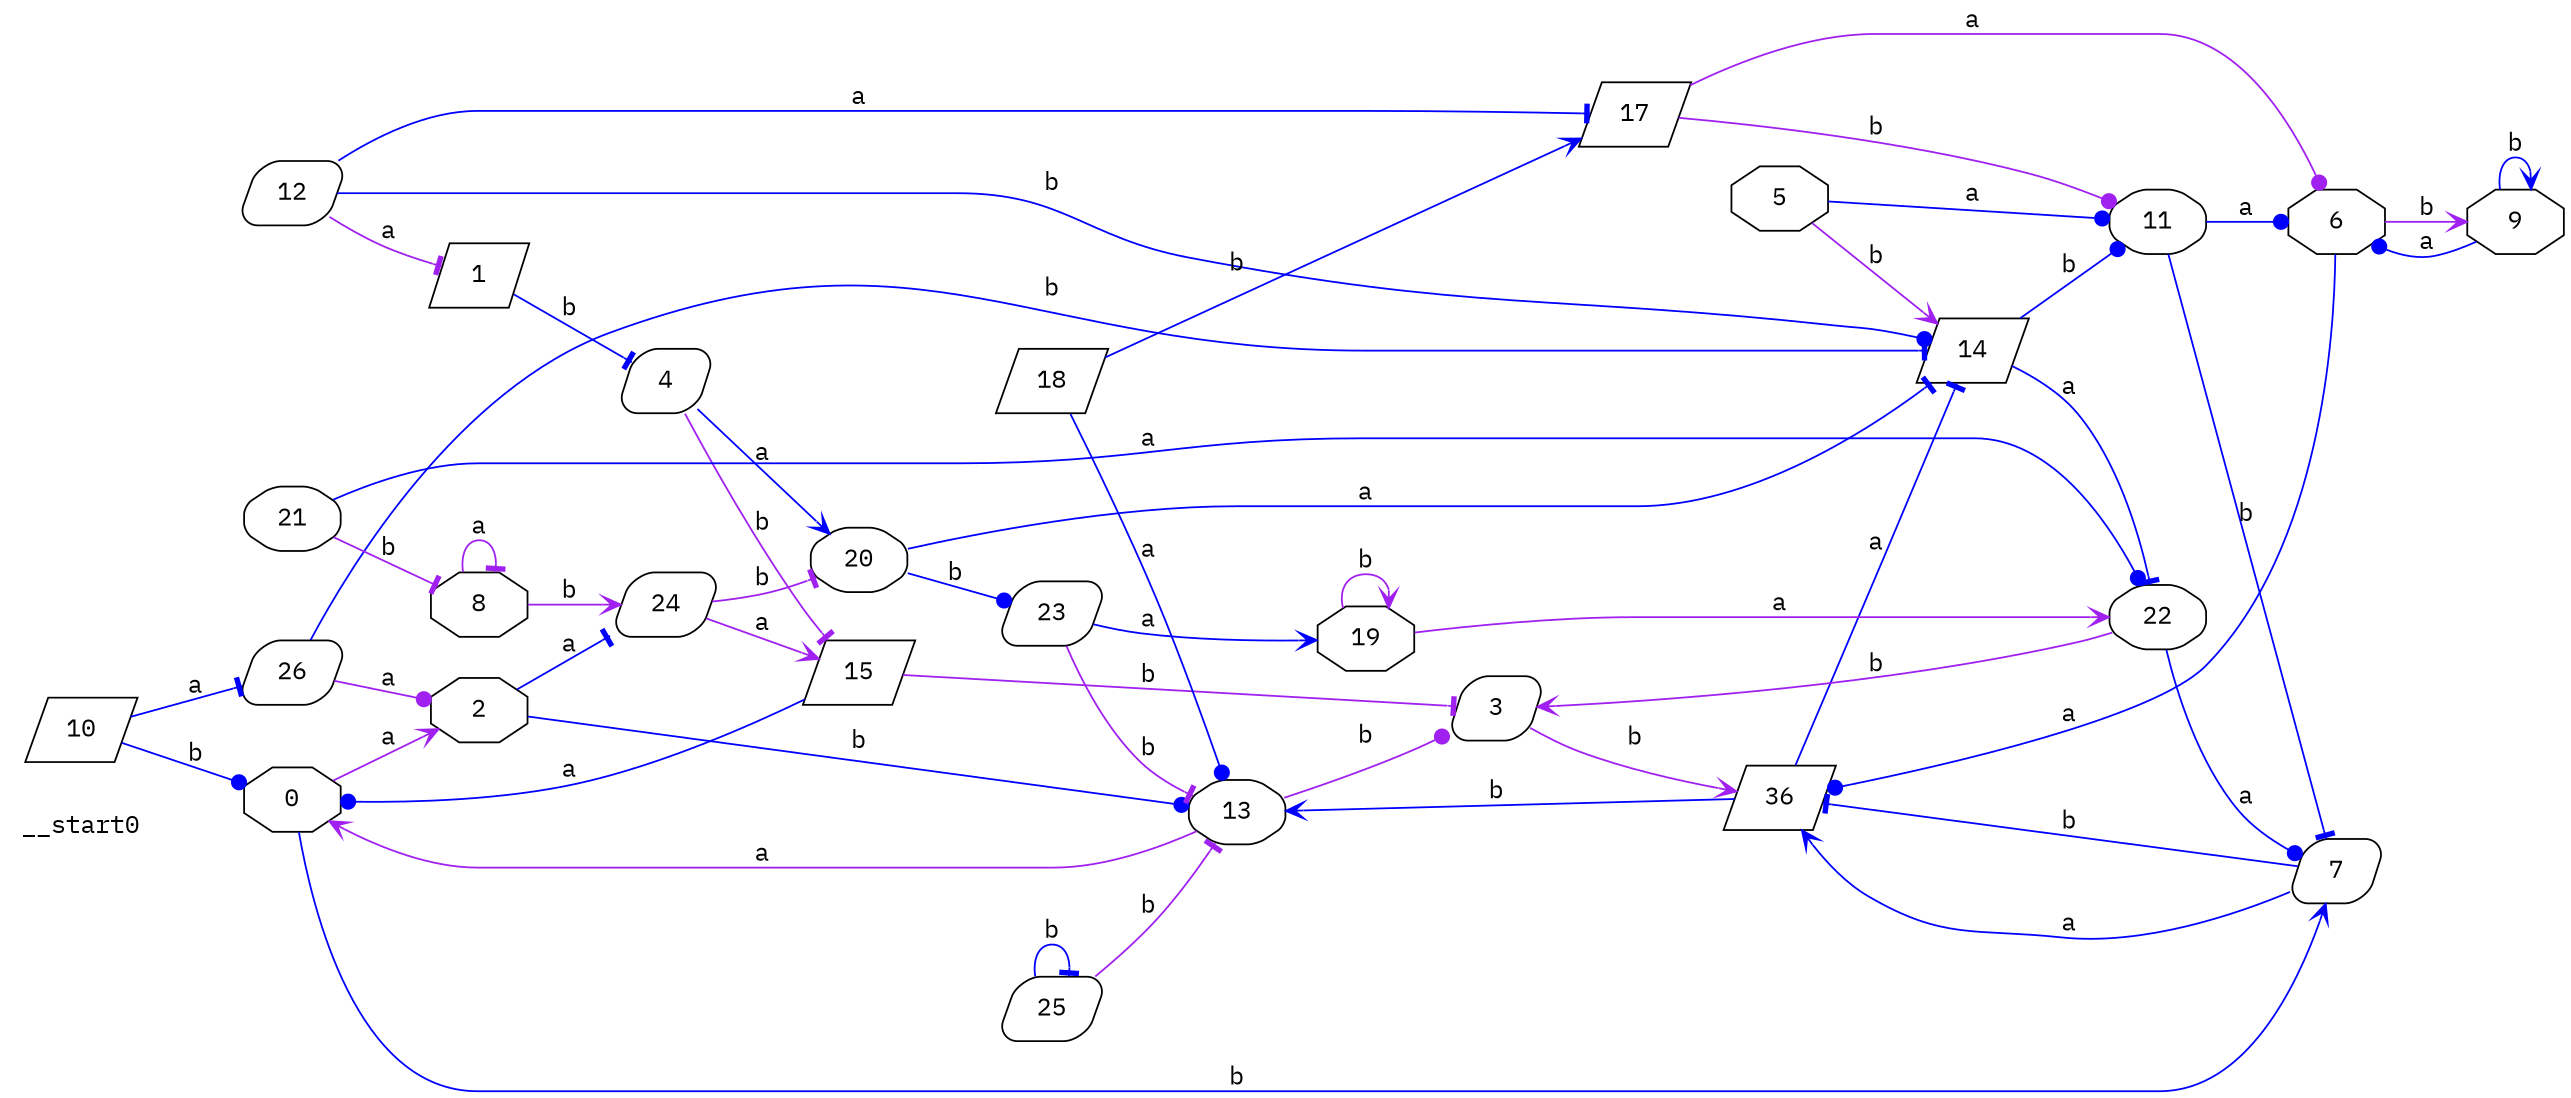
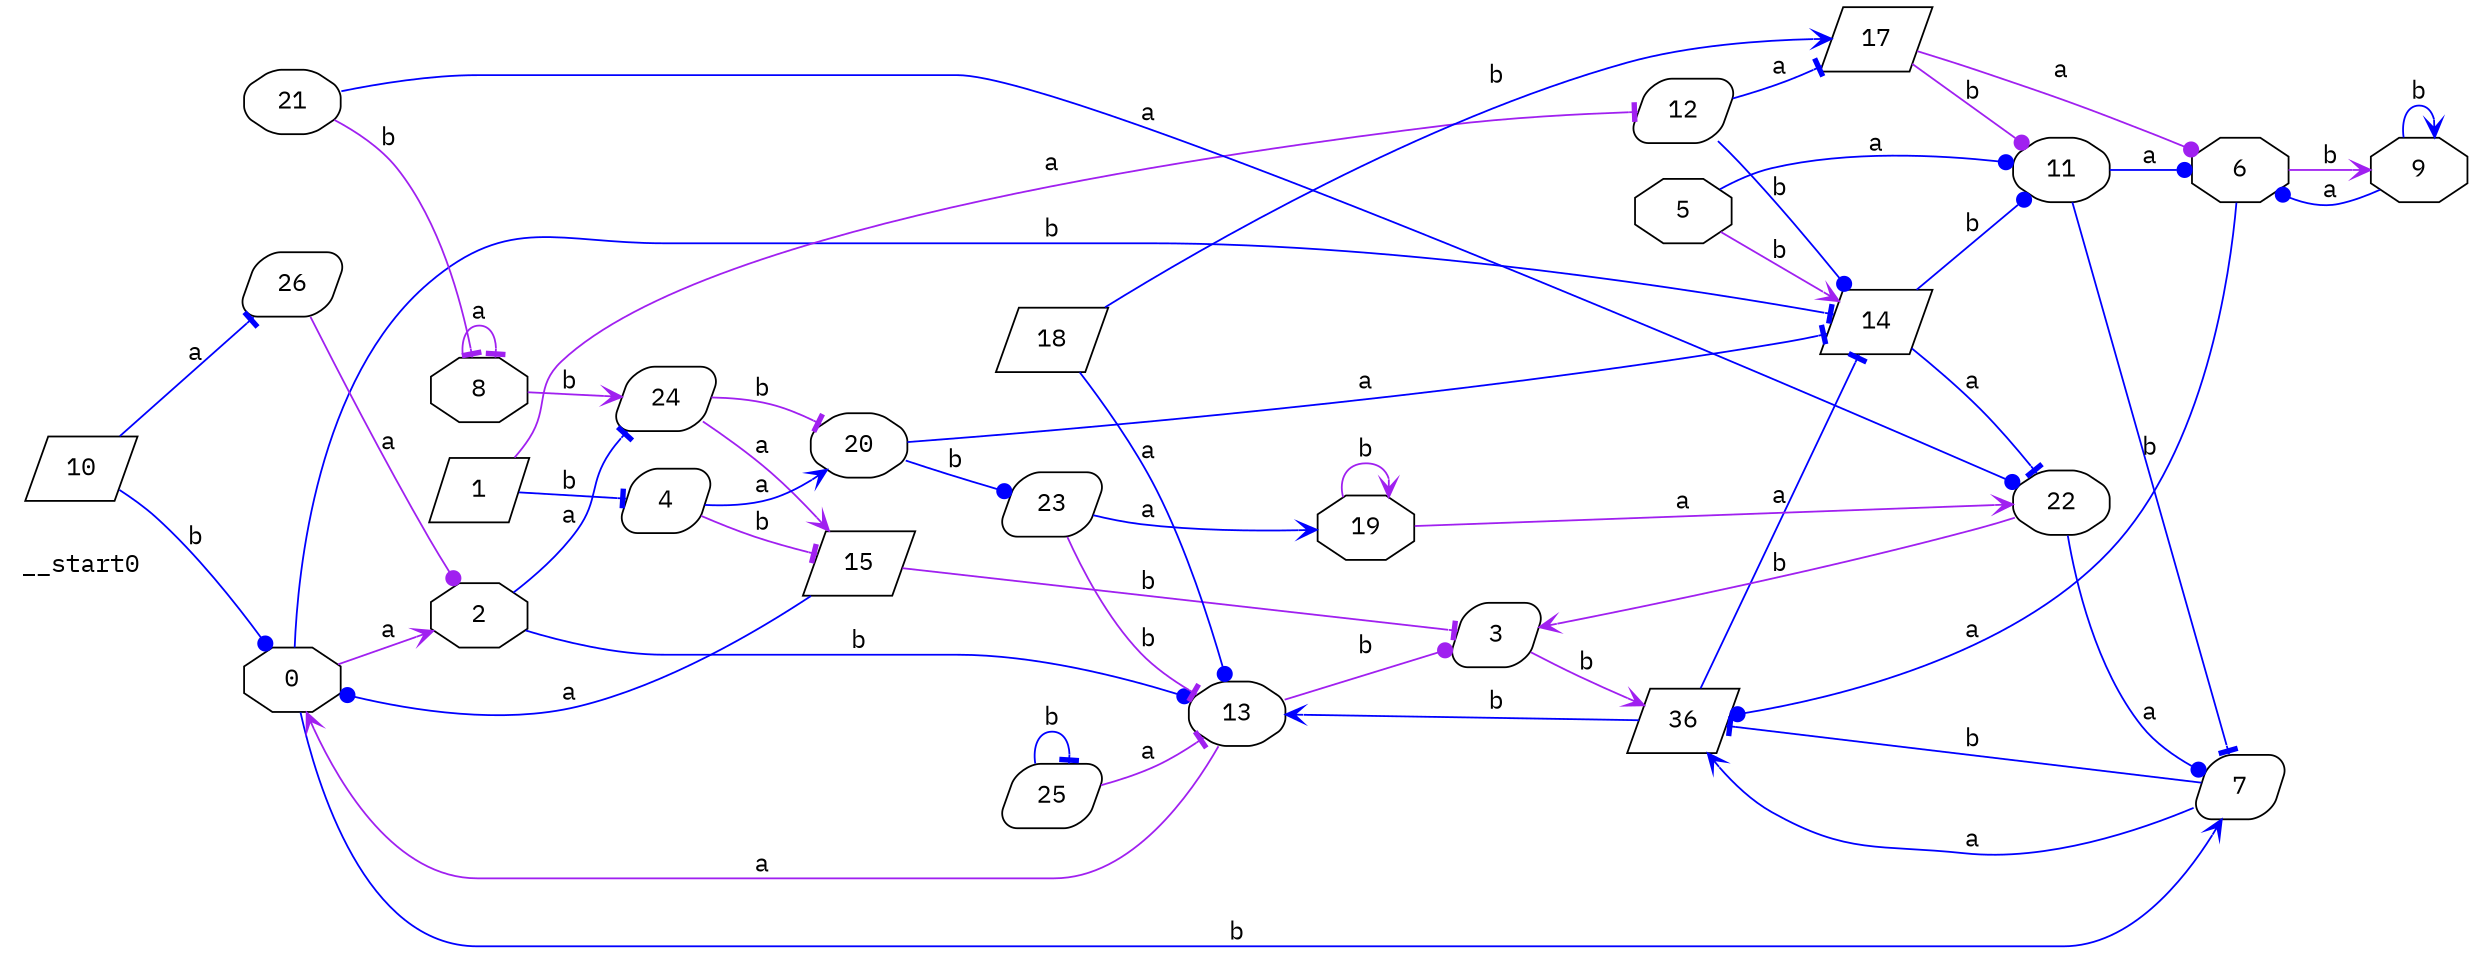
(379, 244) -> (1026, 192)
(1043, 311) -> (924, 243)
(1149, 906) -> (1149, 752)
